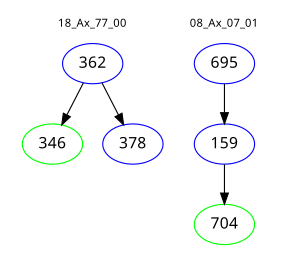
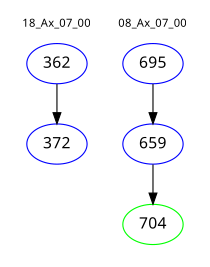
(93, 24) -> (57, 24)
(224, 24) -> (153, 24)
(52, 144) -> none
(133, 144) -> (57, 144)
(224, 144) -> (153, 144)
